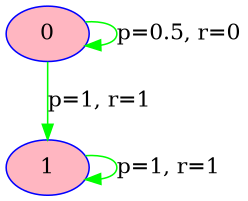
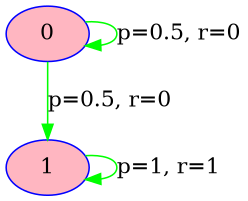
(99, 101) -> (110, 101)
